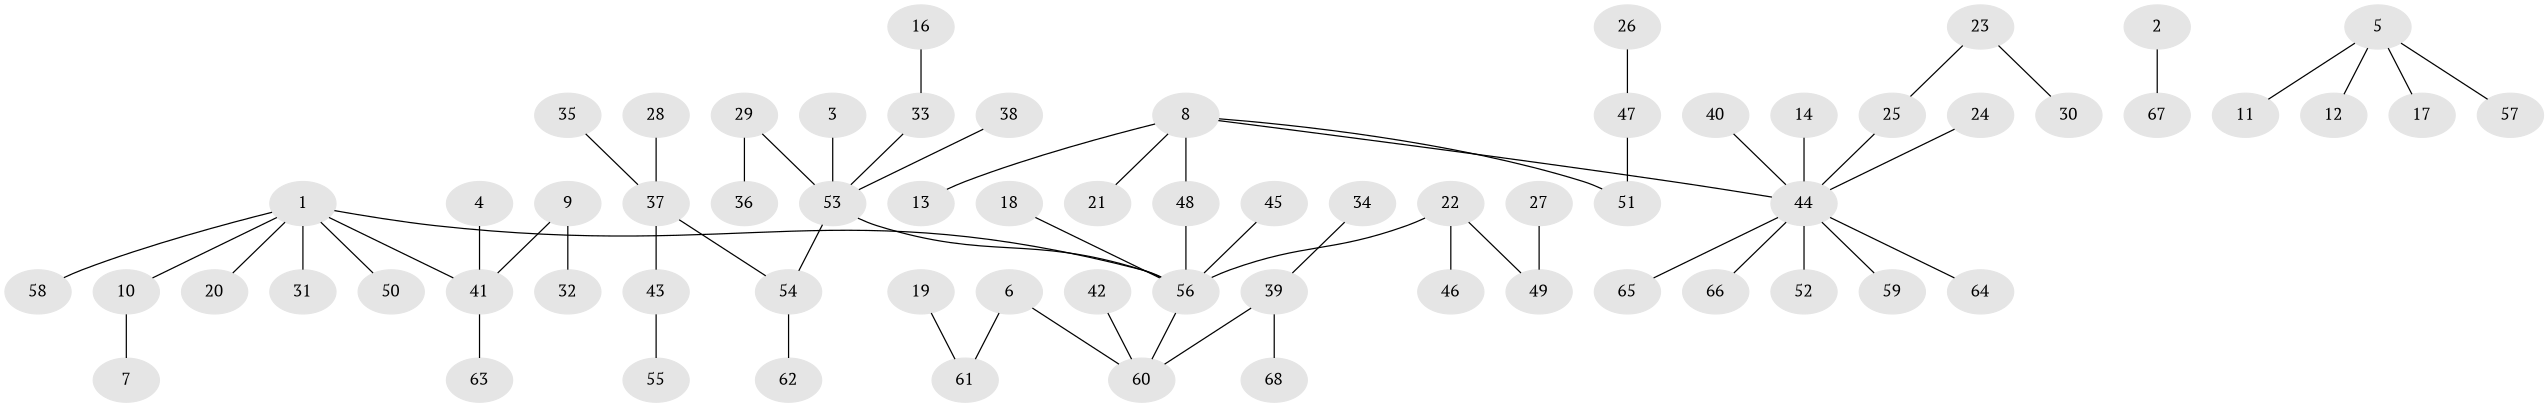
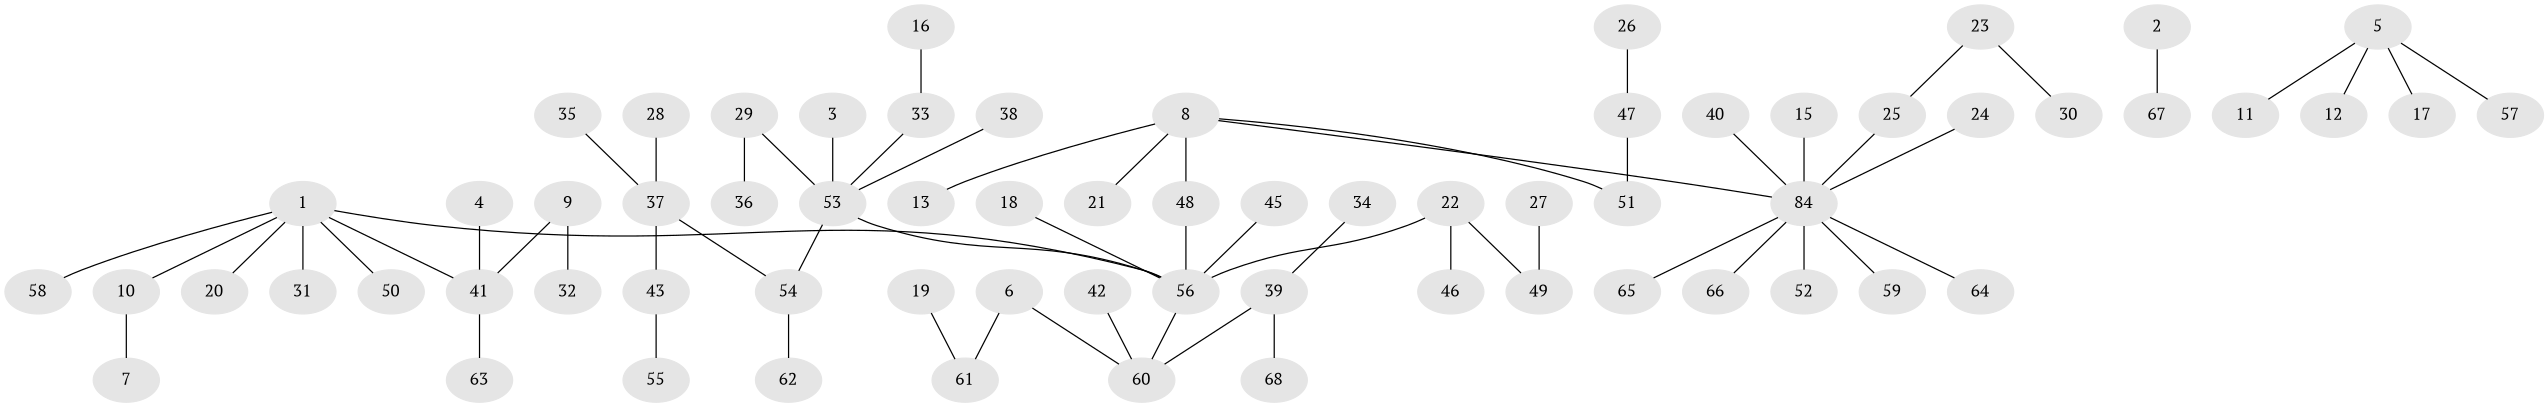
(1804, 115) -> (1804, 115)
(1804, 204) -> (1804, 204)
